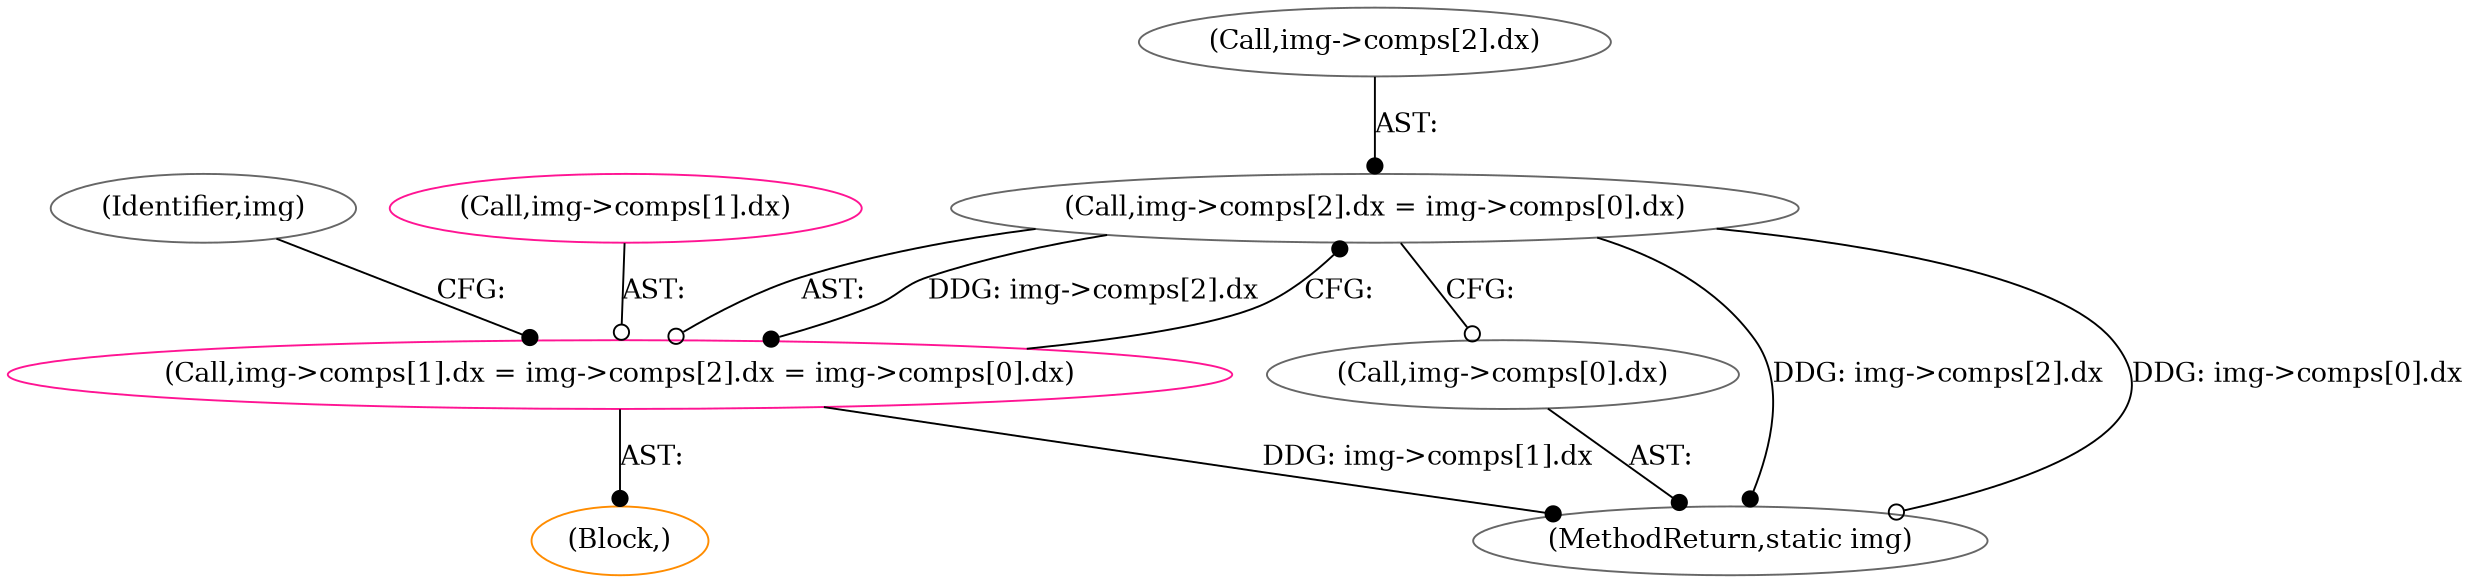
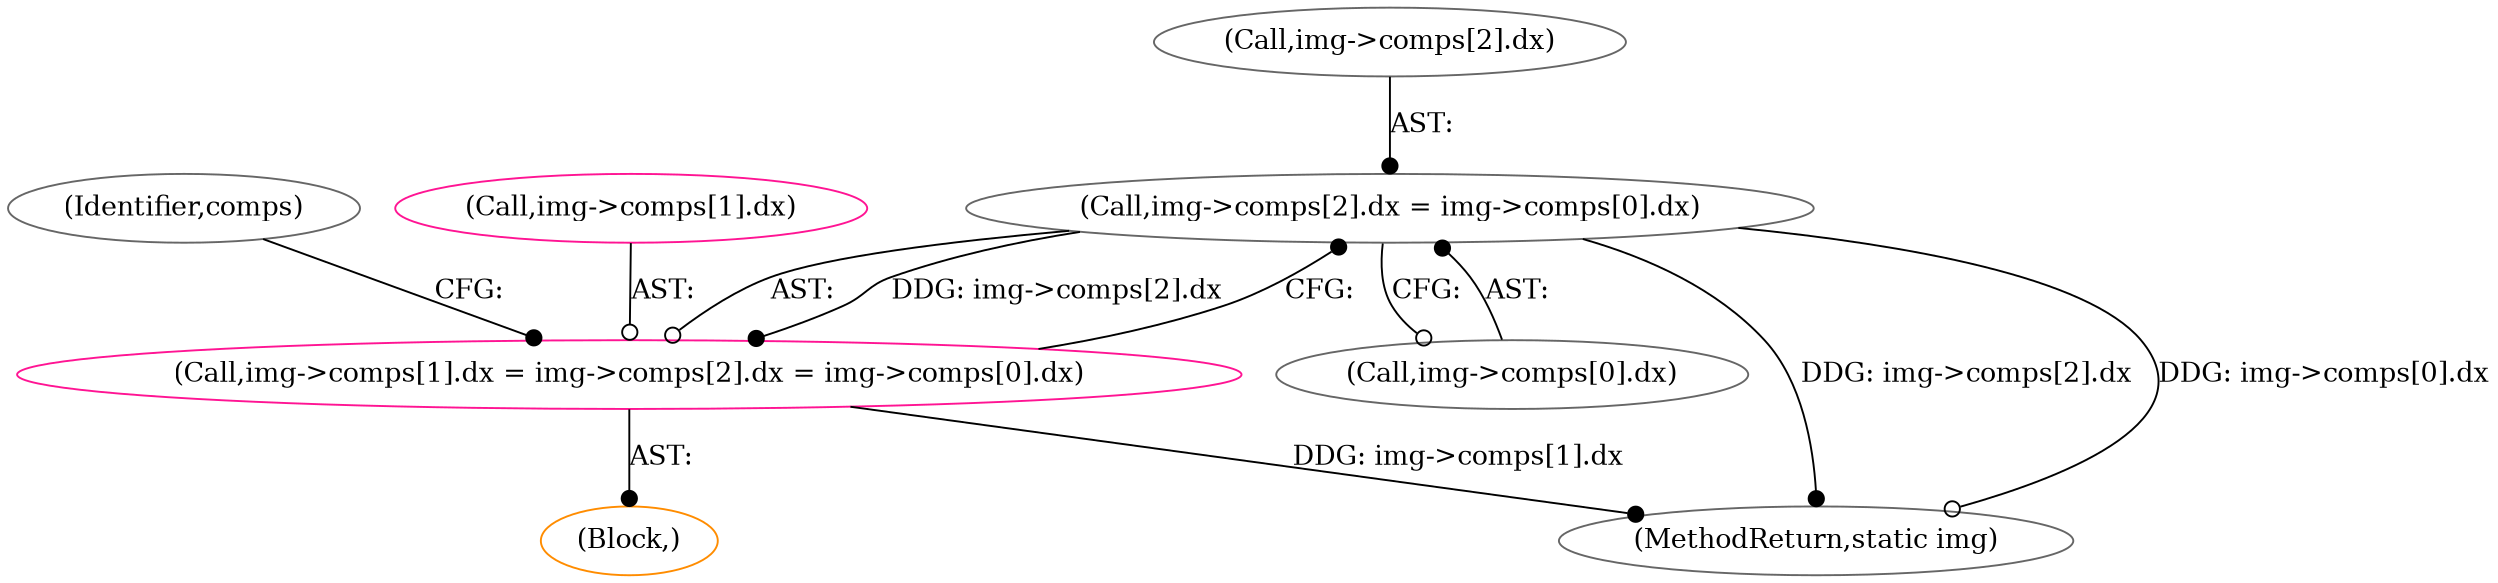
(203, 208) -> (184, 208)
(1610, 453) -> (1481, 293)
